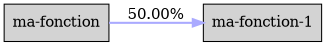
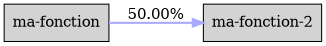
(262, 23) -> (262, 23)
